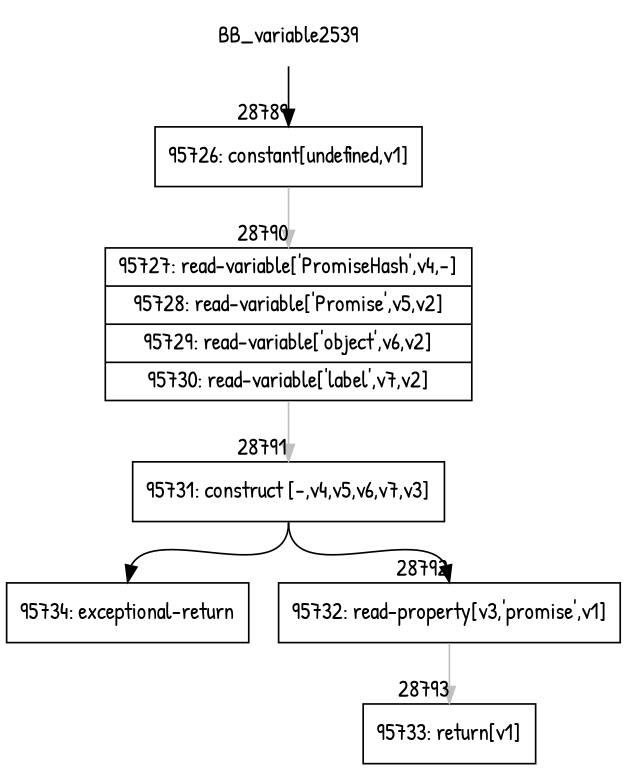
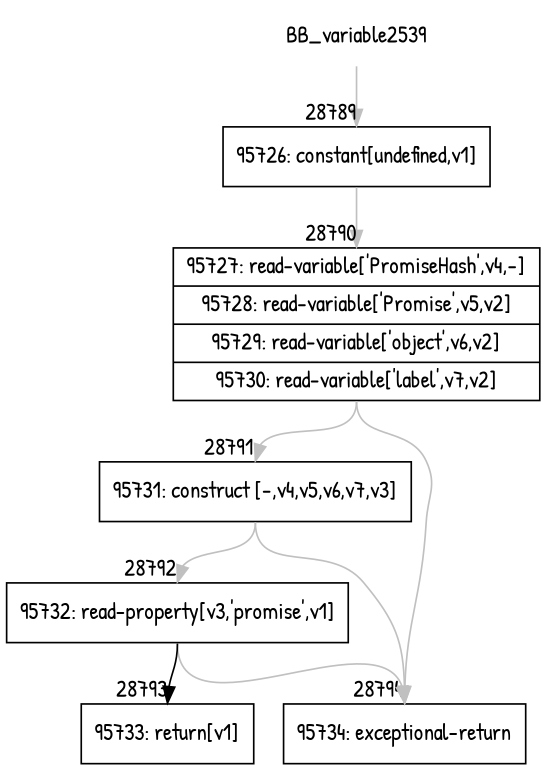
(289, 88) -> (357, 88)
none -> (426, 525)
(217, 553) -> (356, 576)
(361, 553) -> (225, 550)
(449, 665) -> (174, 667)
none -> (283, 675)
